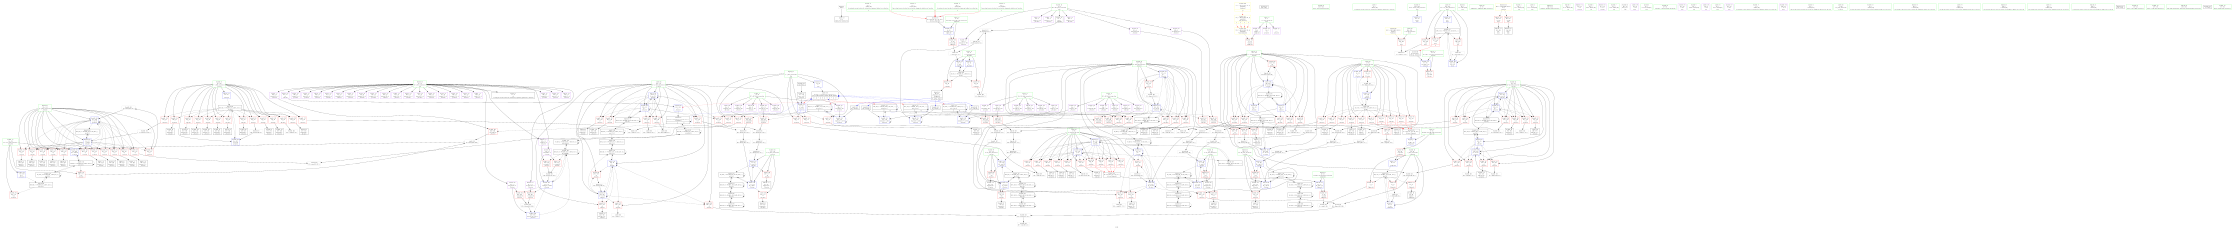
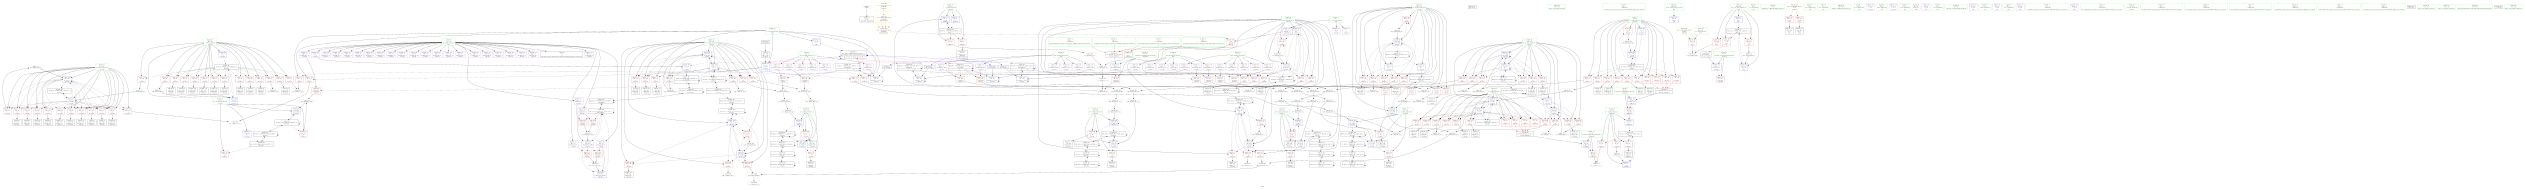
(1059, 13) -> (1182, 48)
